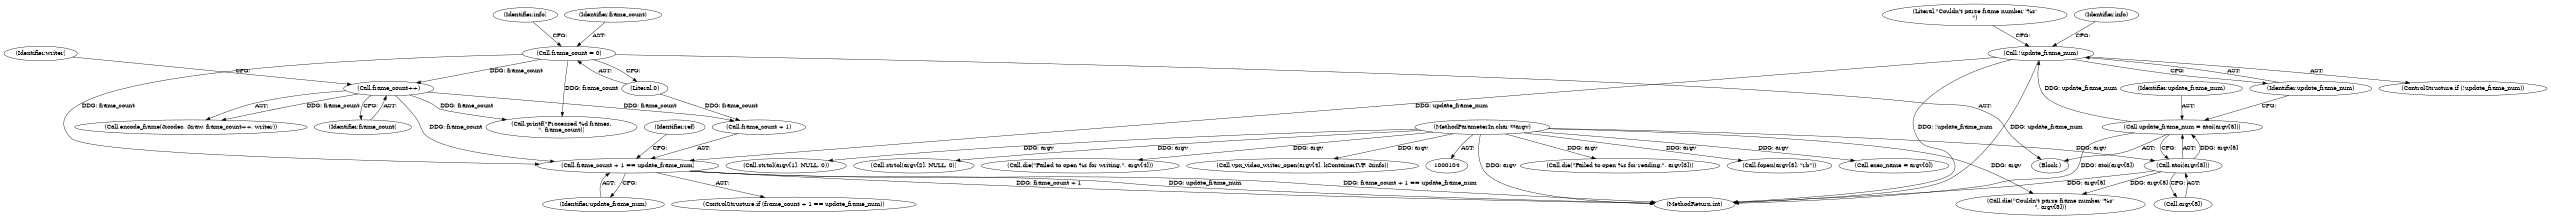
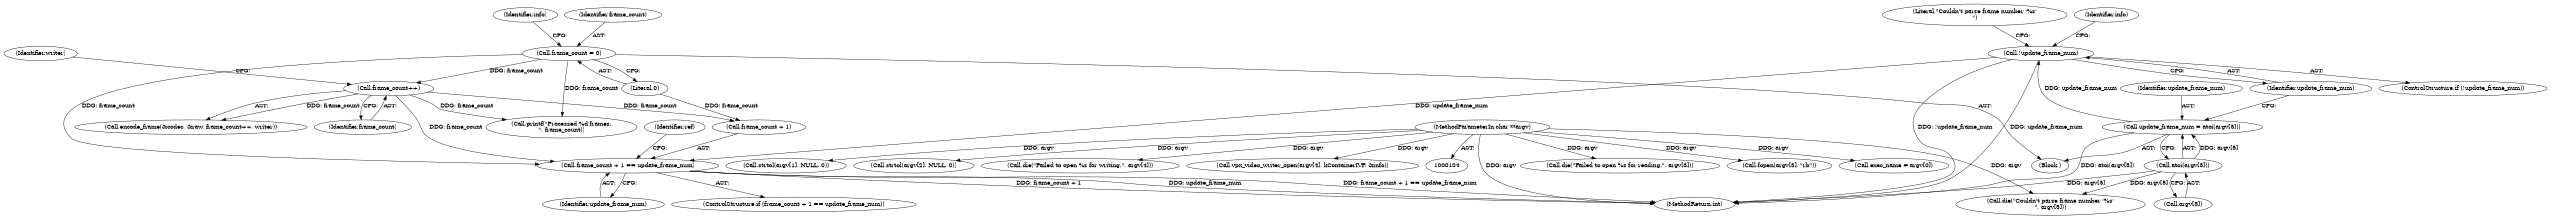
(1850, 137) -> none
